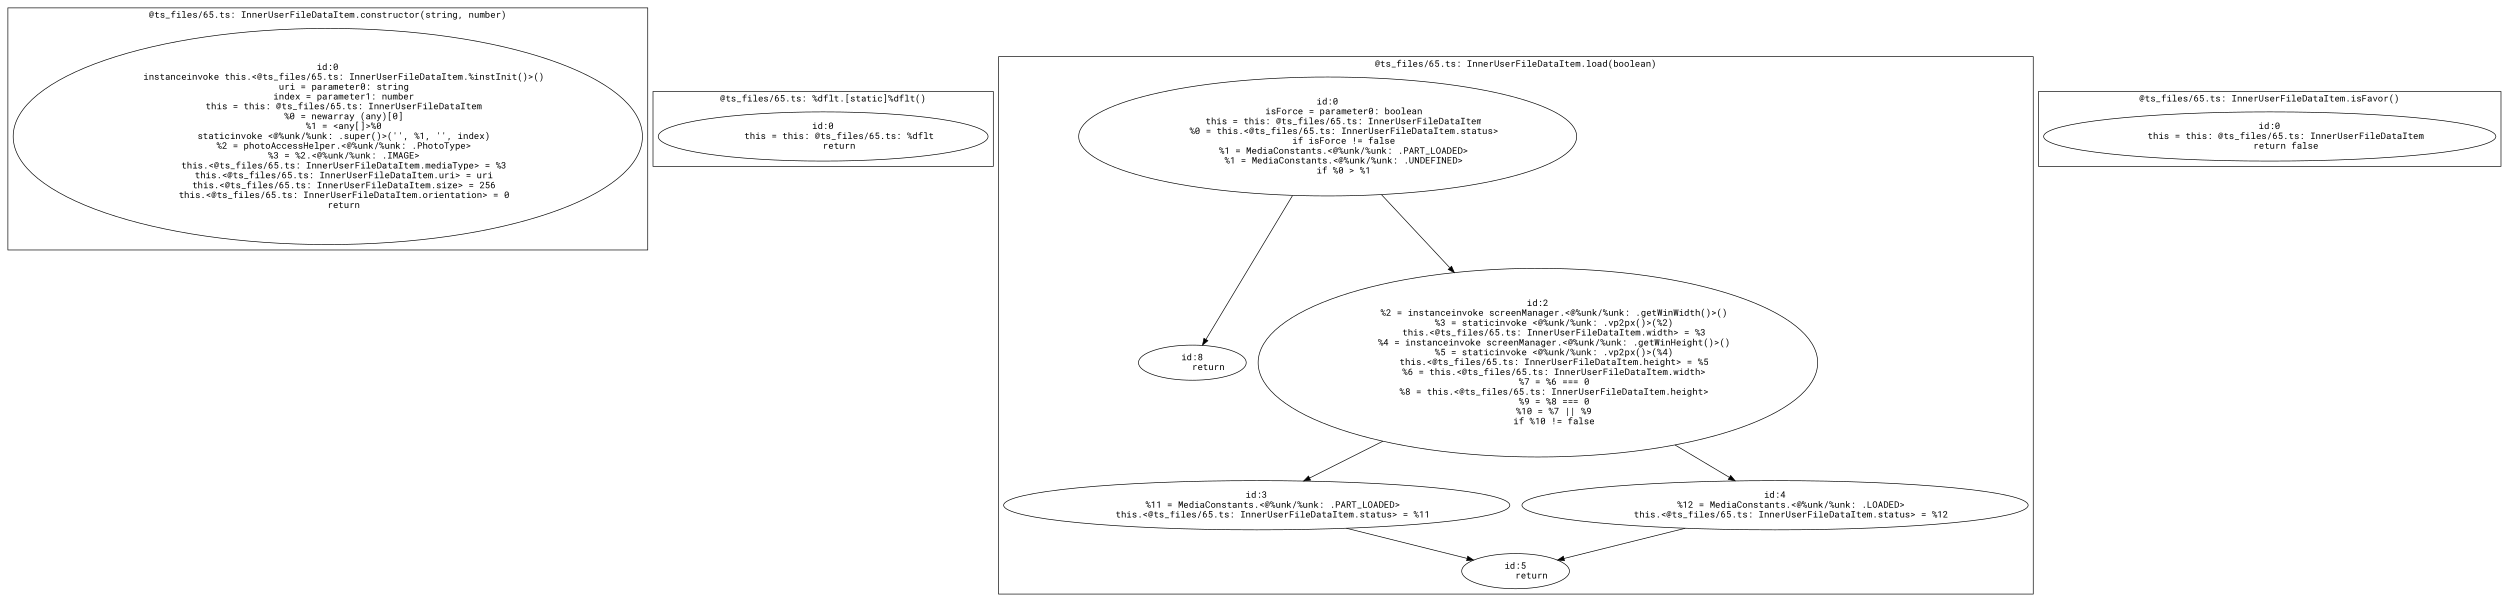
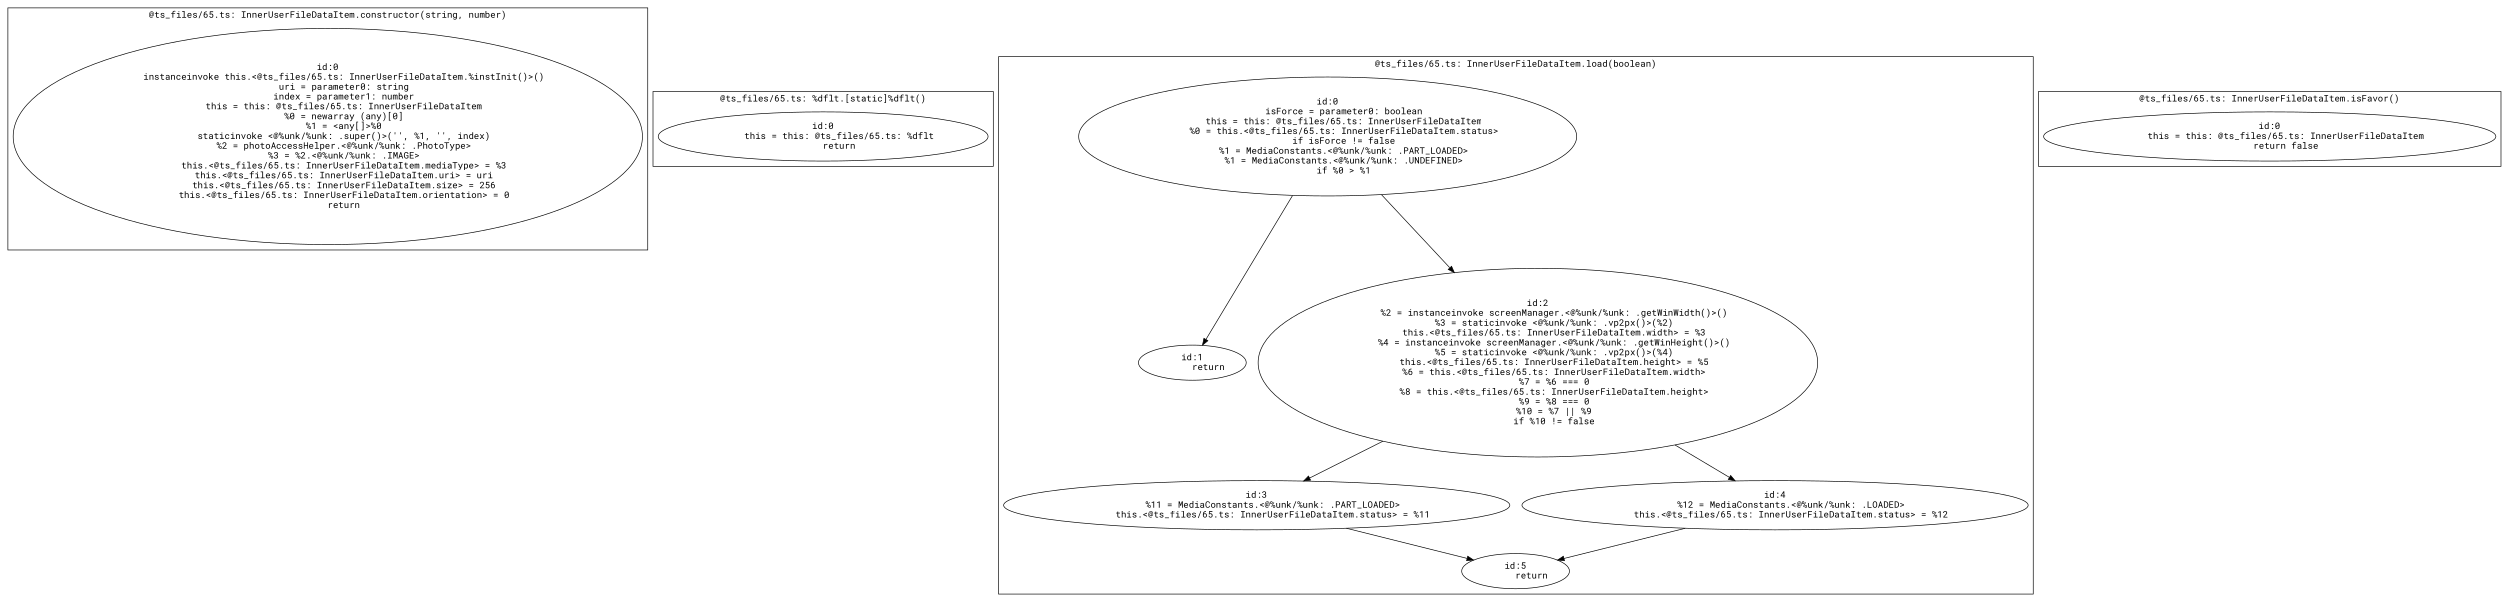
(1192, 363) -> (1192, 363)
